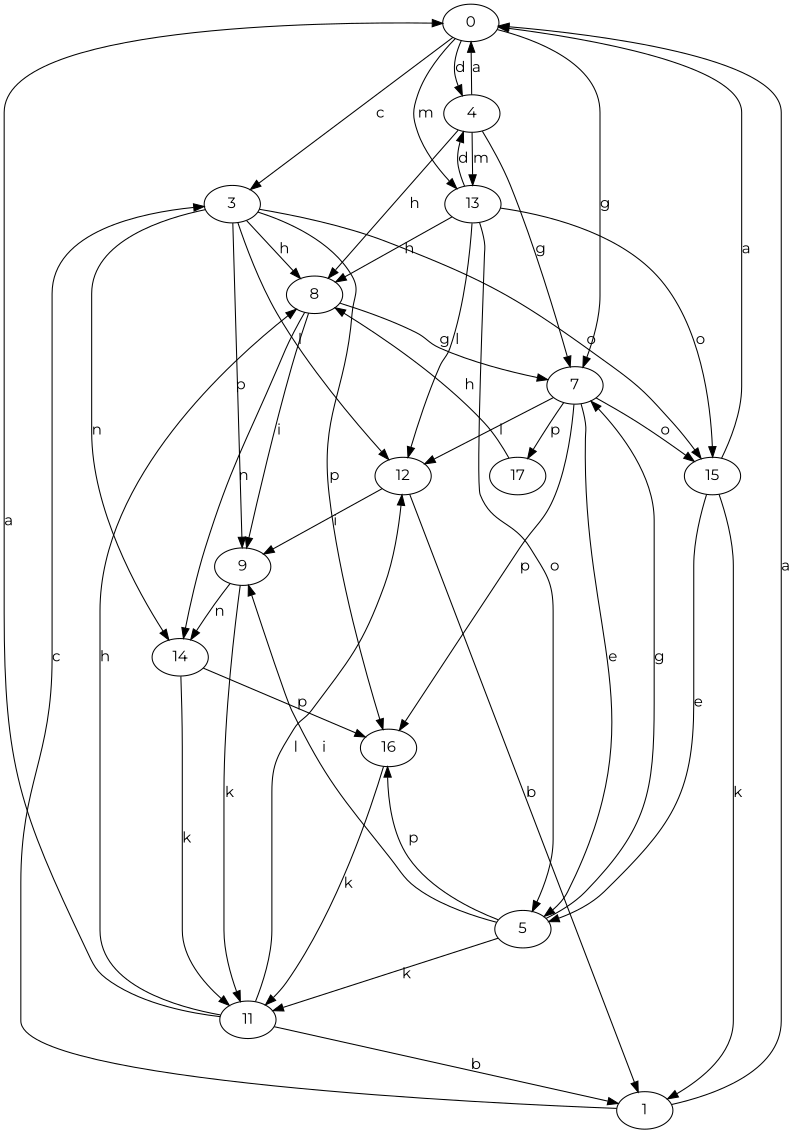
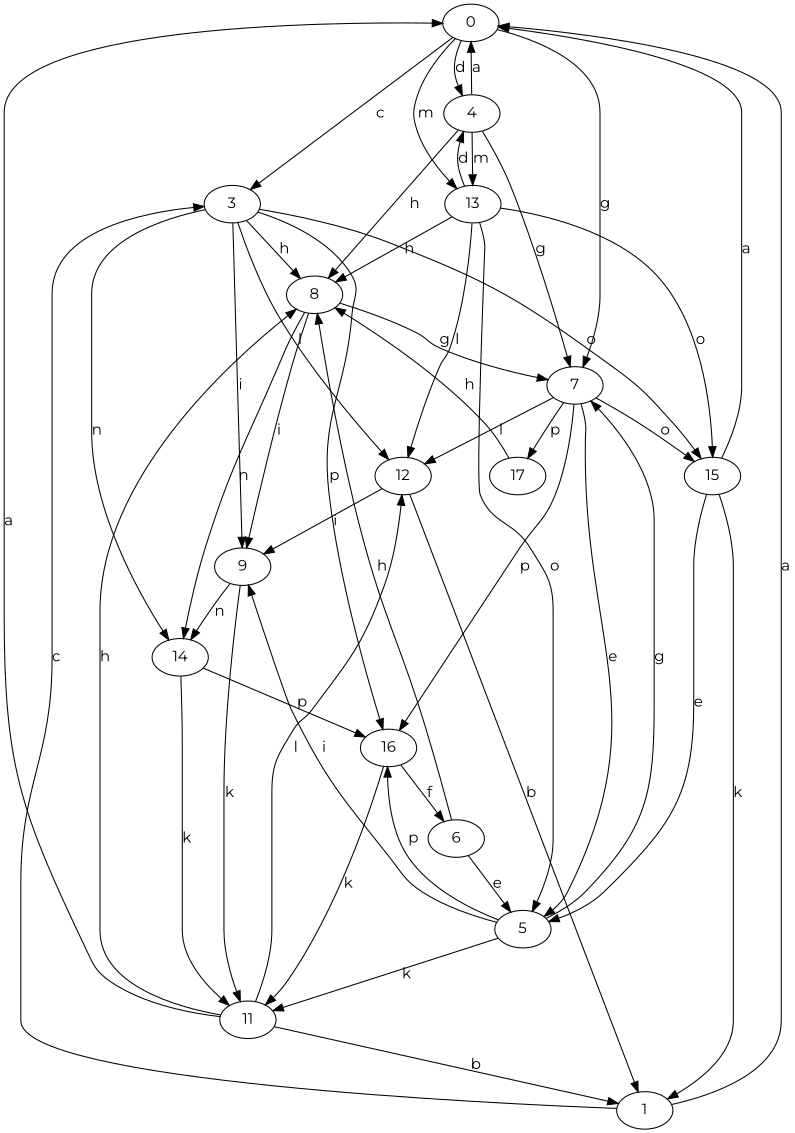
(241, 385) -> (241, 385)
none -> (456, 839)
